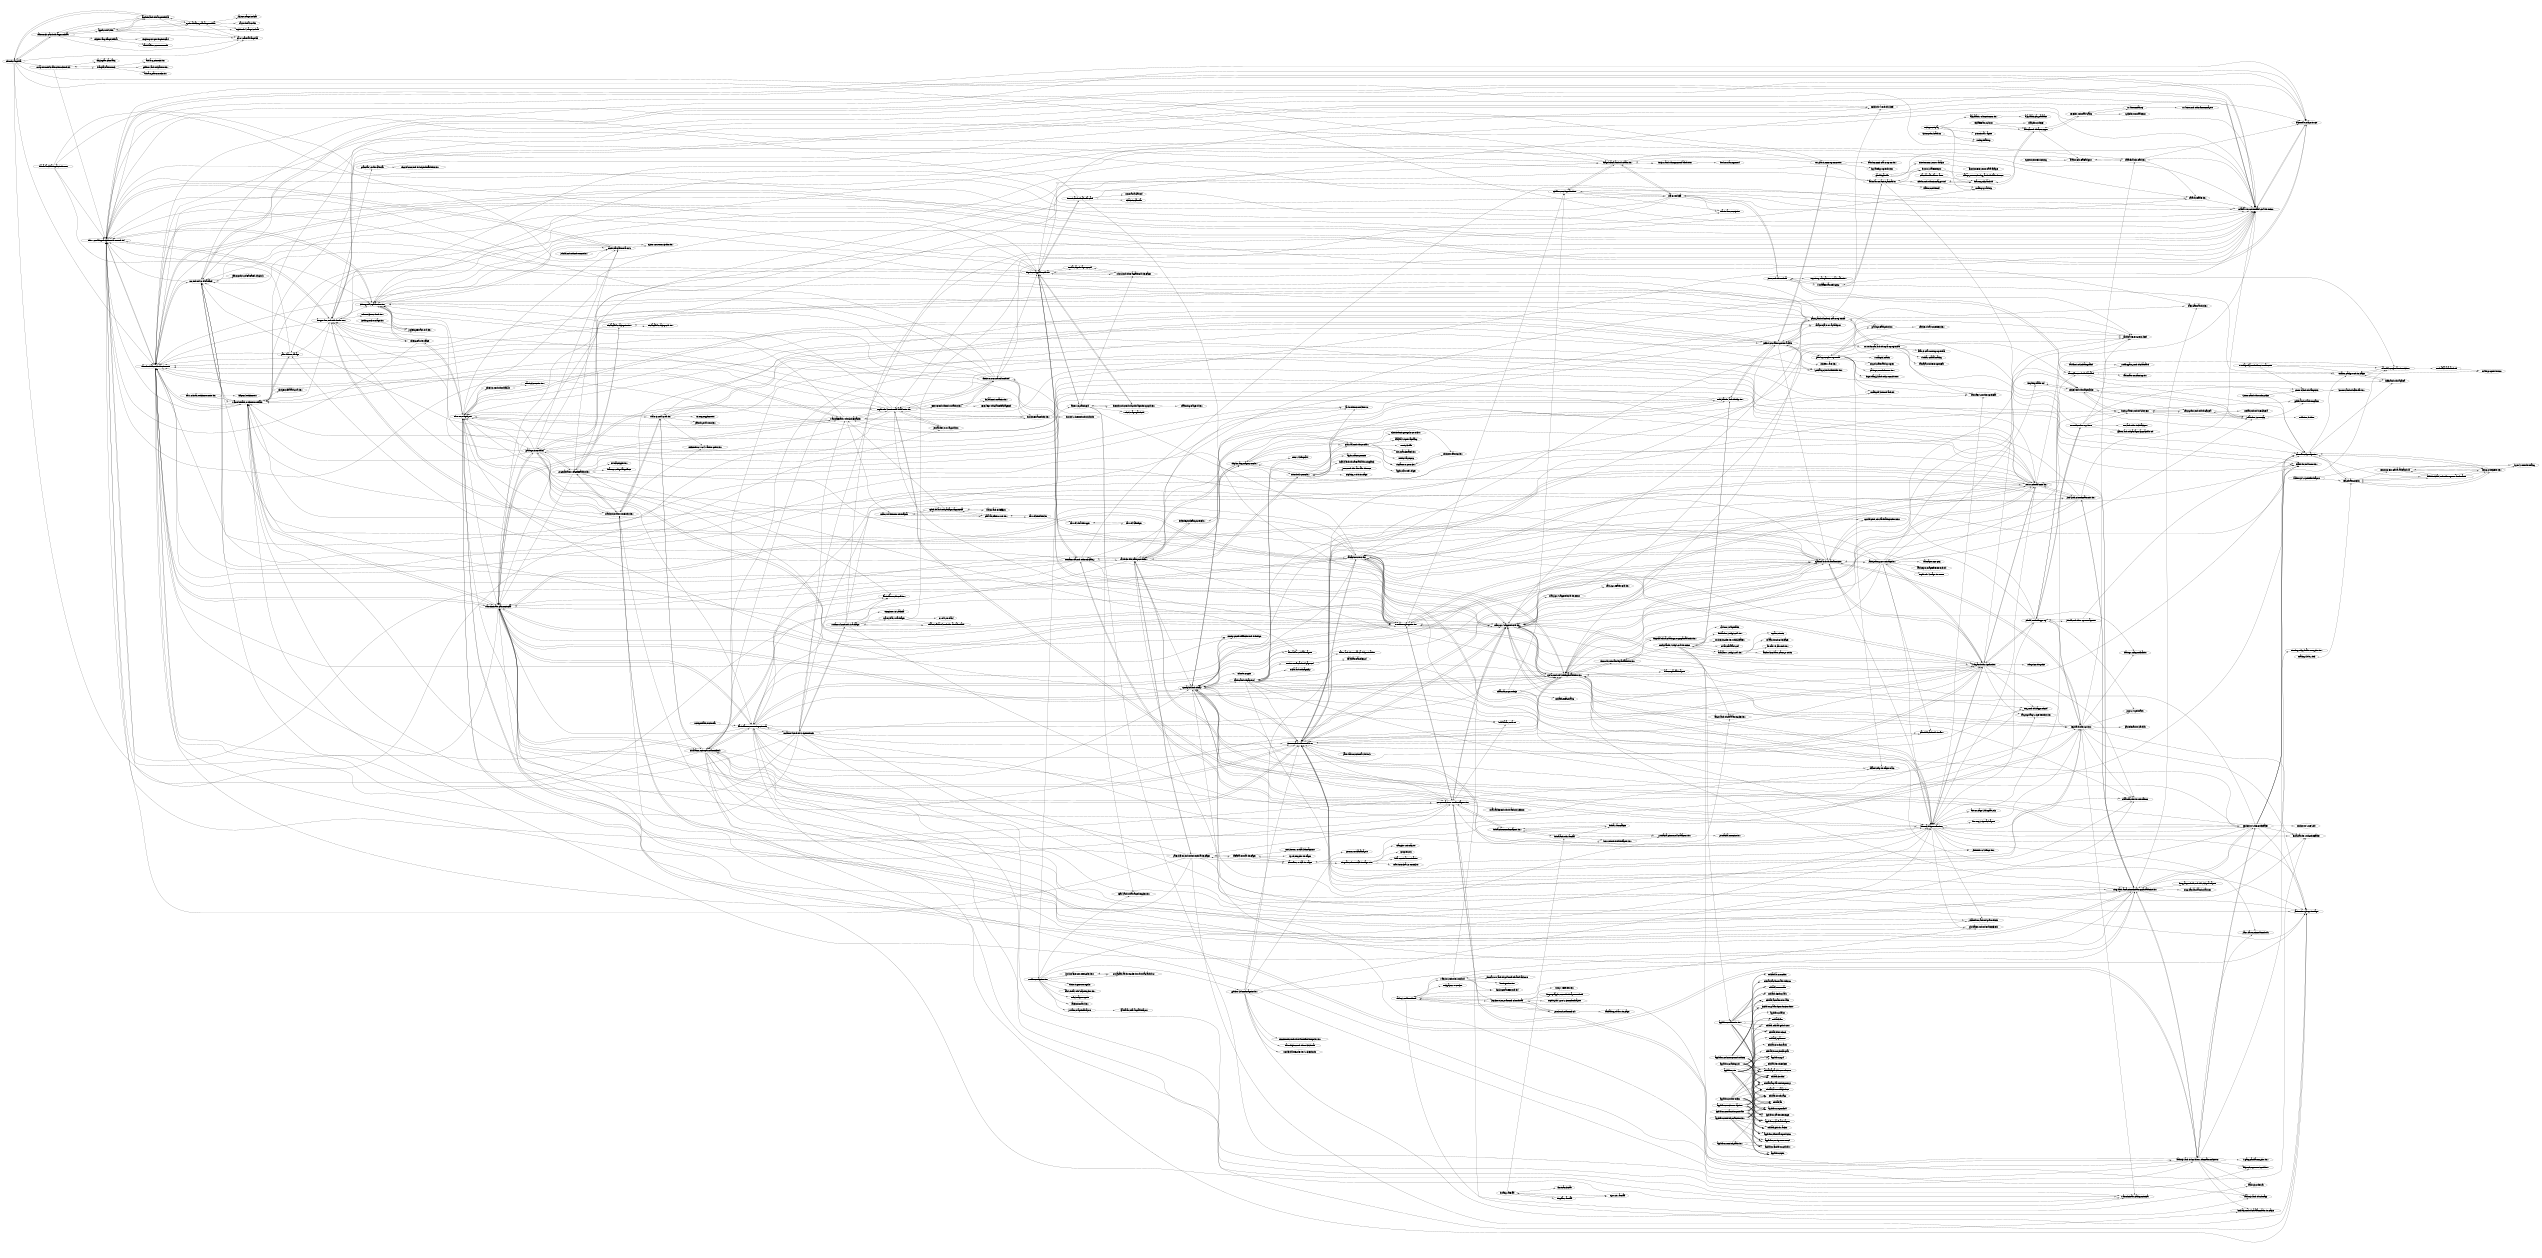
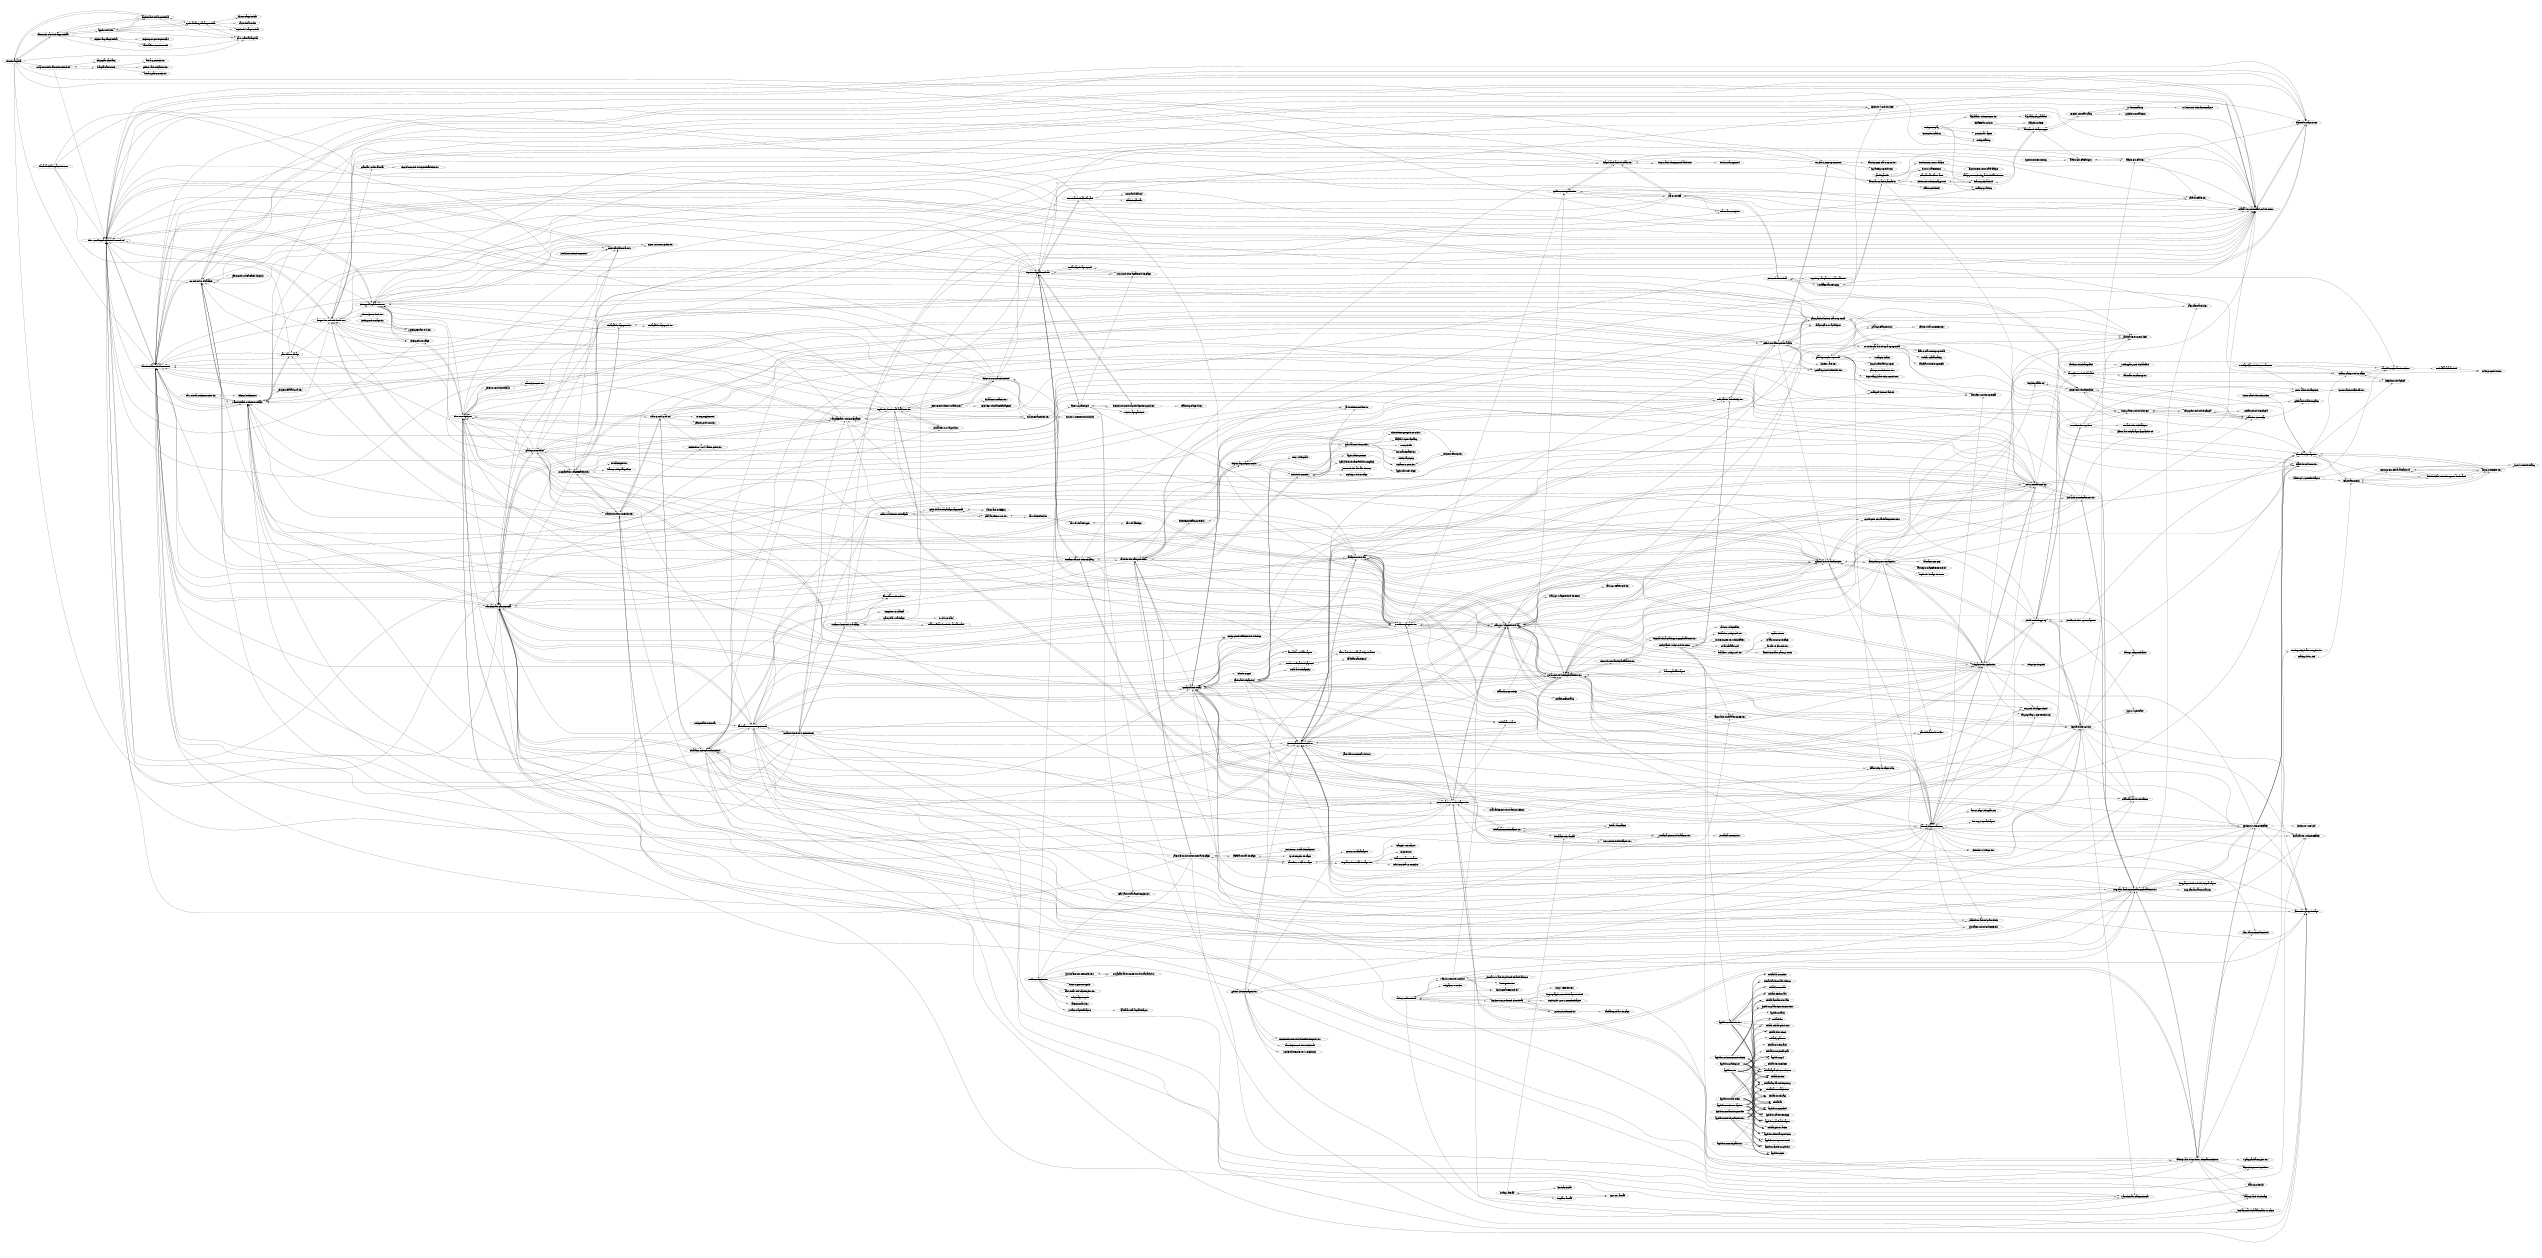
(2135, 160) -> (2135, 160)
(2307, 417) -> none
(2135, 727) -> none
(1941, 888) -> (1941, 885)
